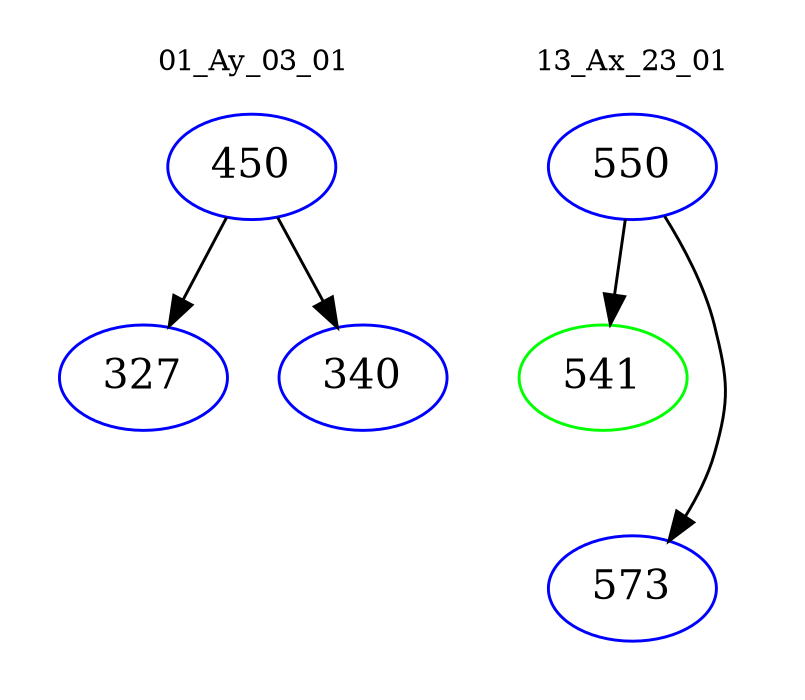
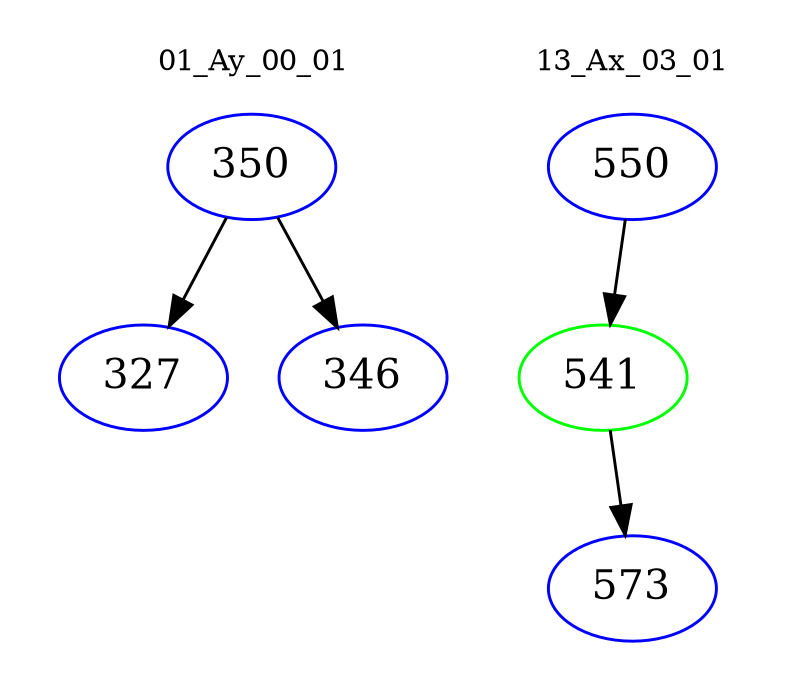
(253, 63) -> (253, 63)
(632, 63) -> (632, 63)
(252, 167) -> (252, 167)
(723, 364) -> (616, 468)
(363, 378) -> (363, 378)
